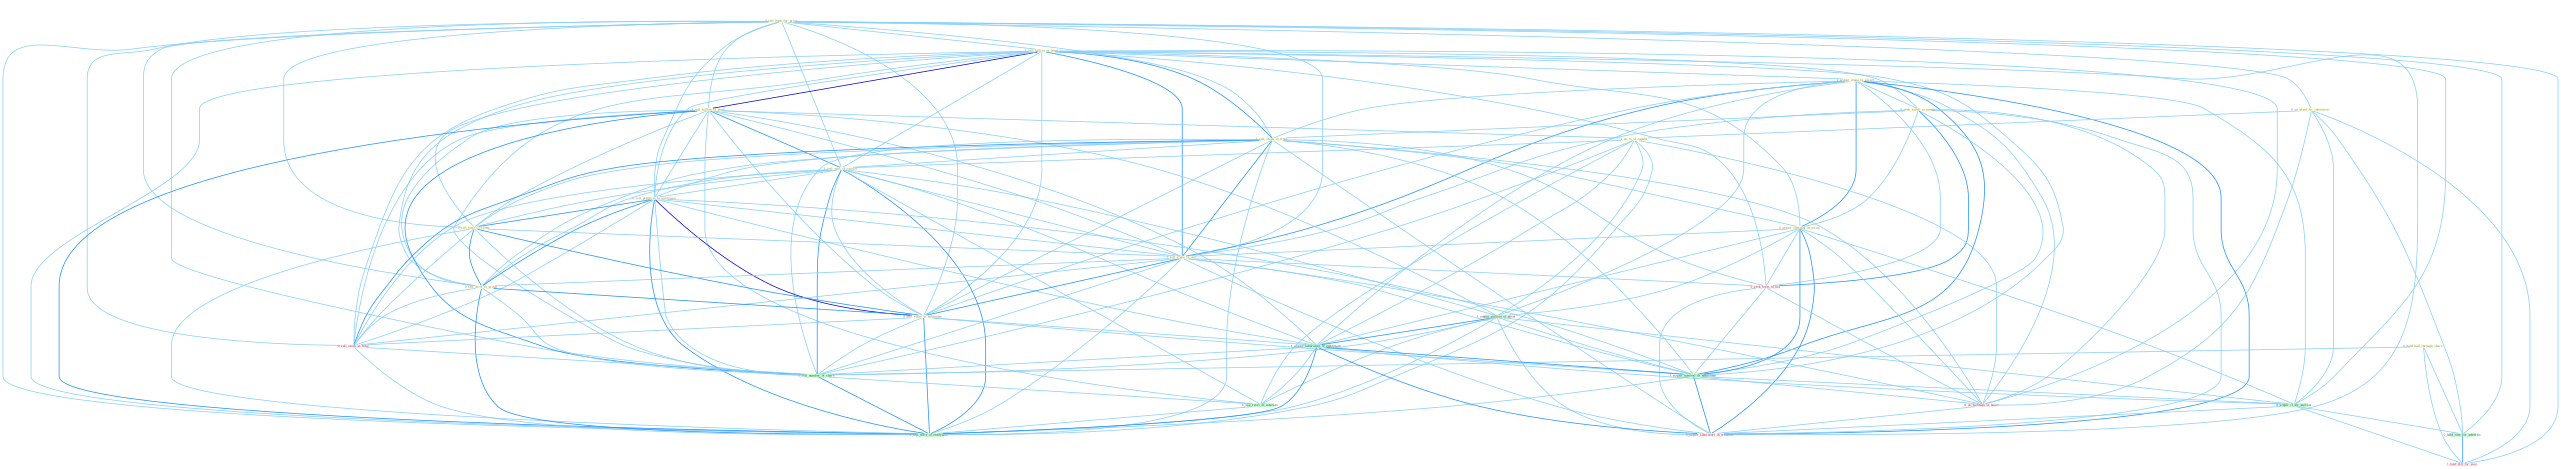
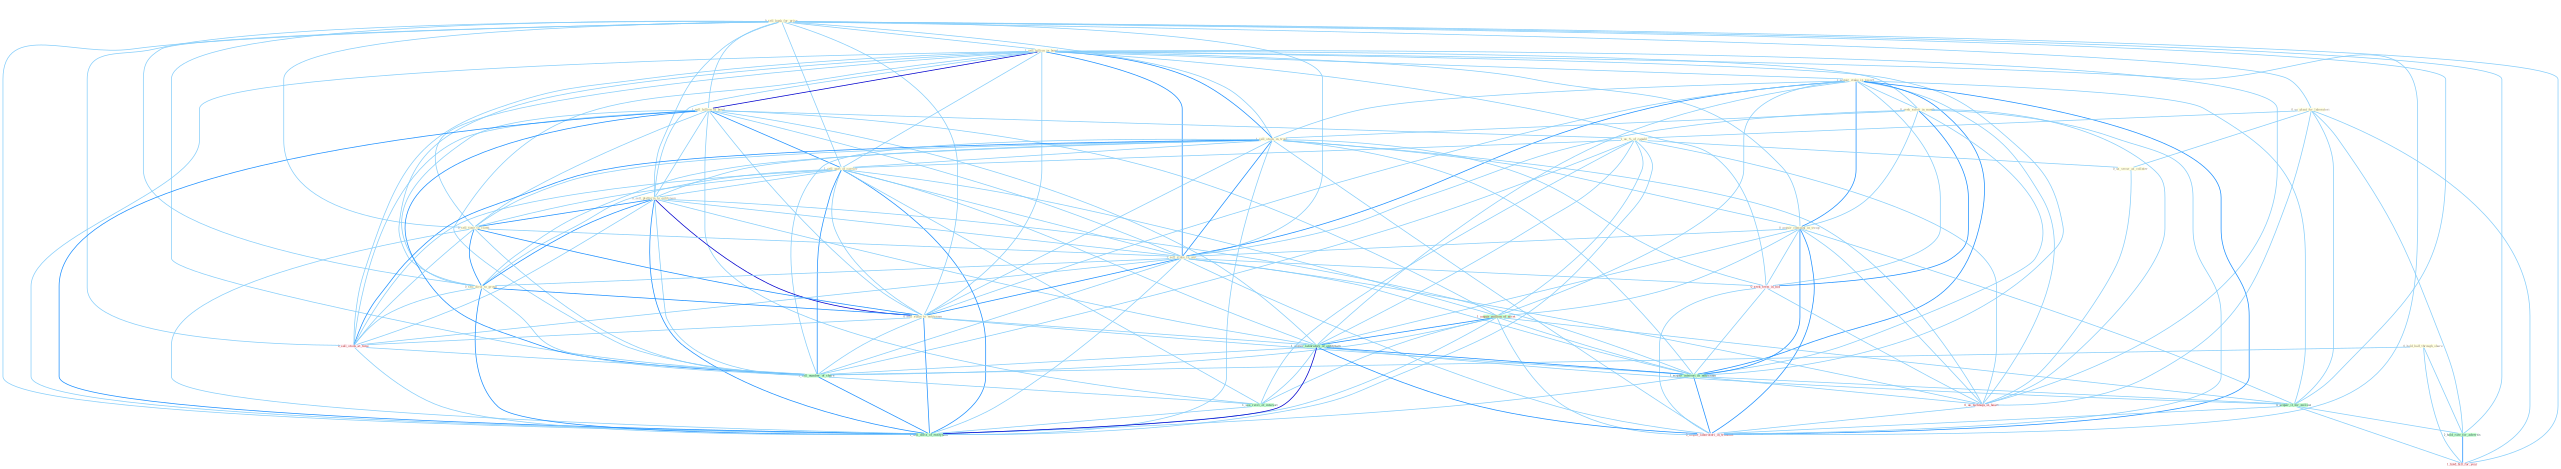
none -> (2131, 169)
(1148, 424) -> (1148, 424)
